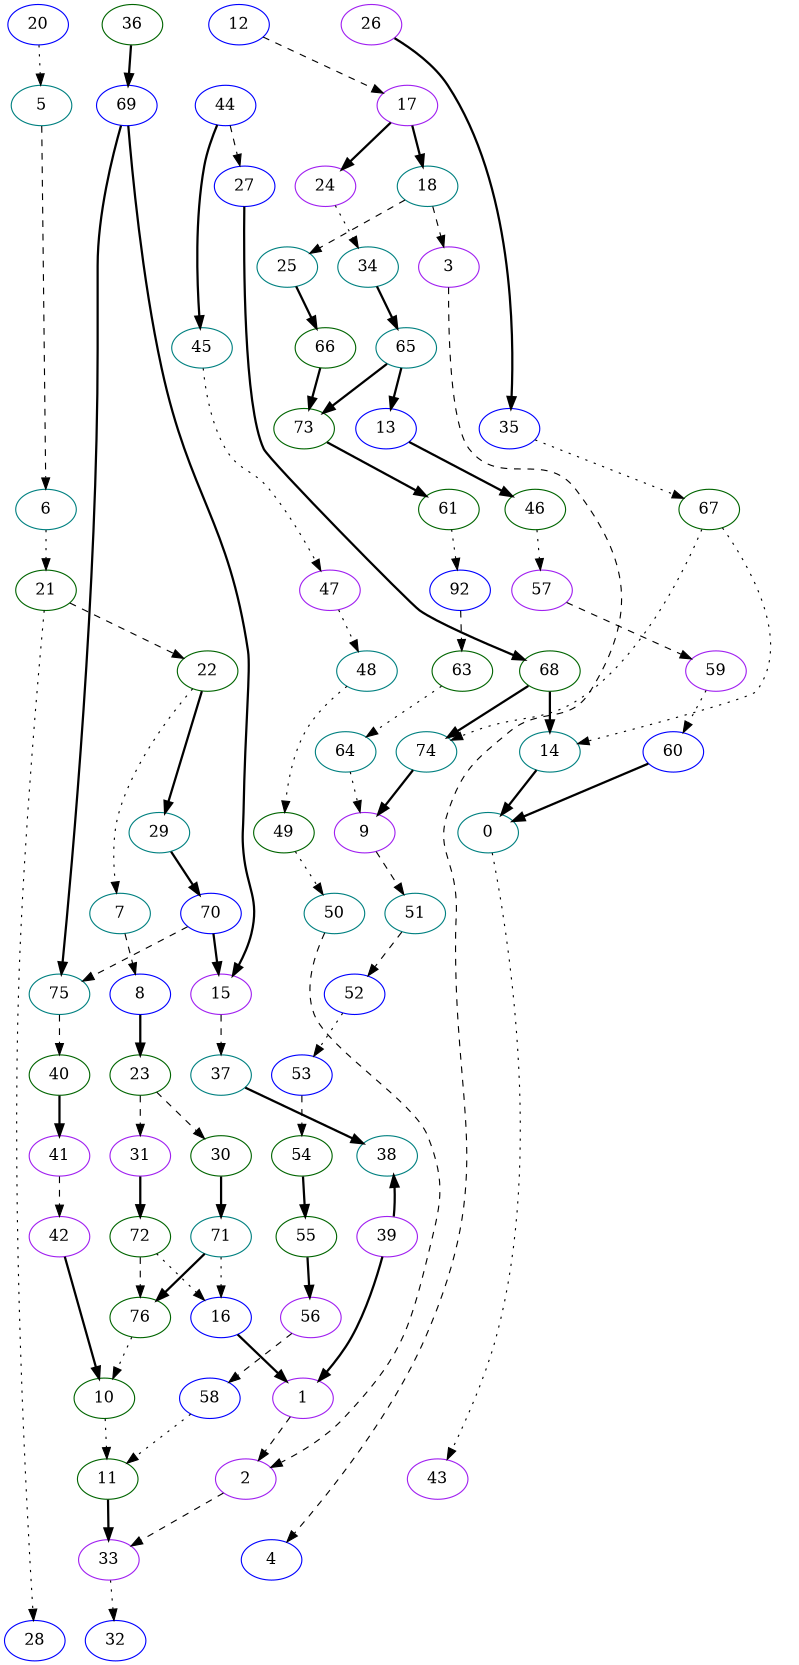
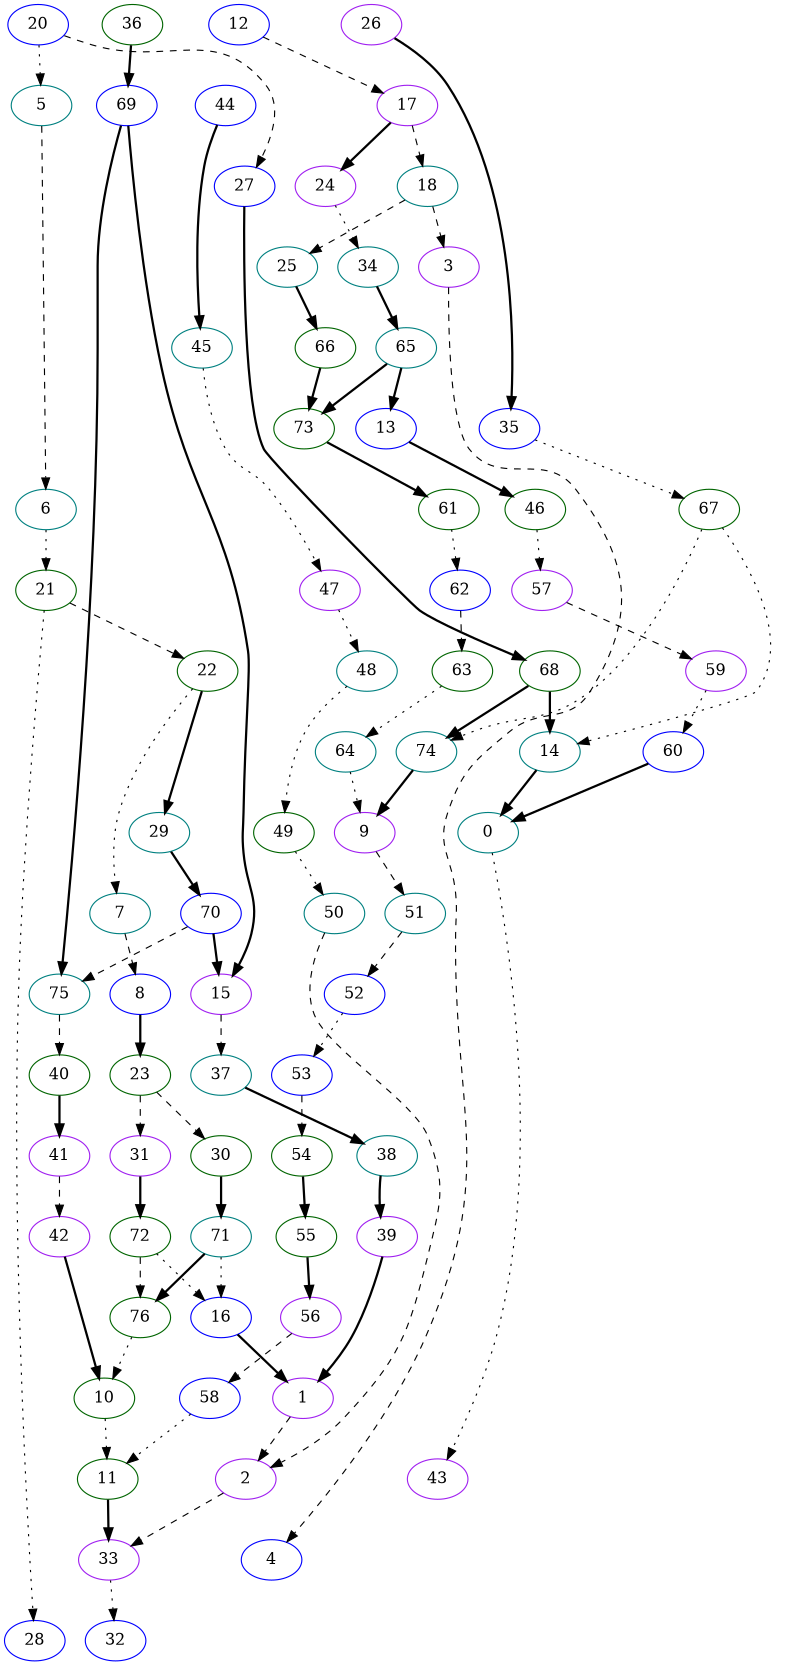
(234, 140) -> (208, 51)
(416, 140) -> (416, 140)
(460, 590) -> (460, 590)
(395, 1202) -> (380, 1190)
